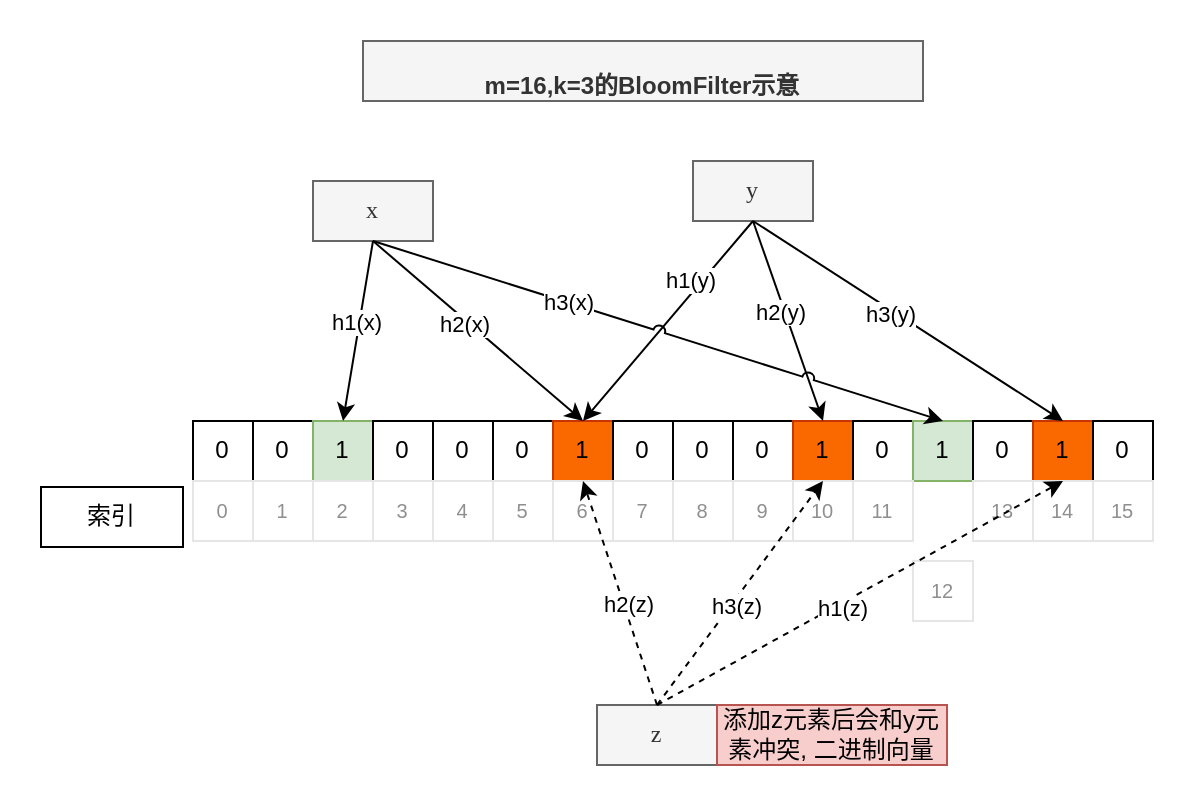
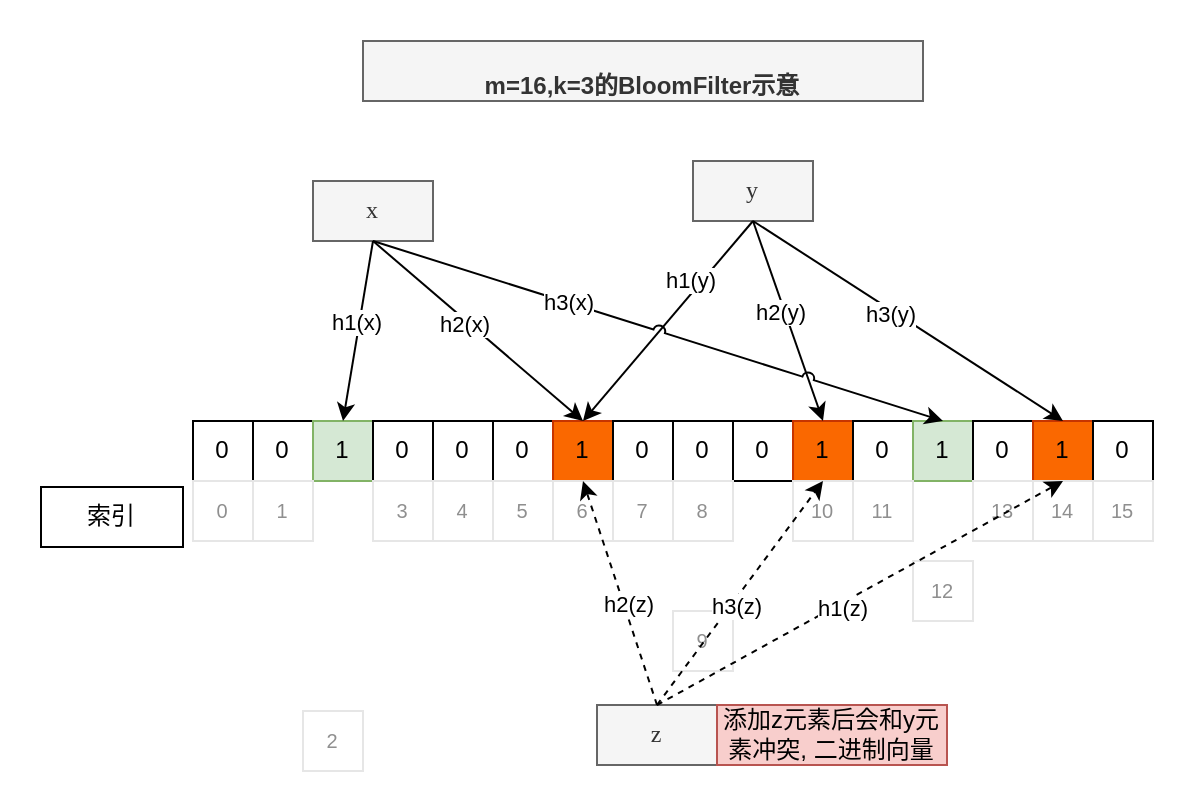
(343, 511) -> (333, 741)
(763, 511) -> (703, 641)
